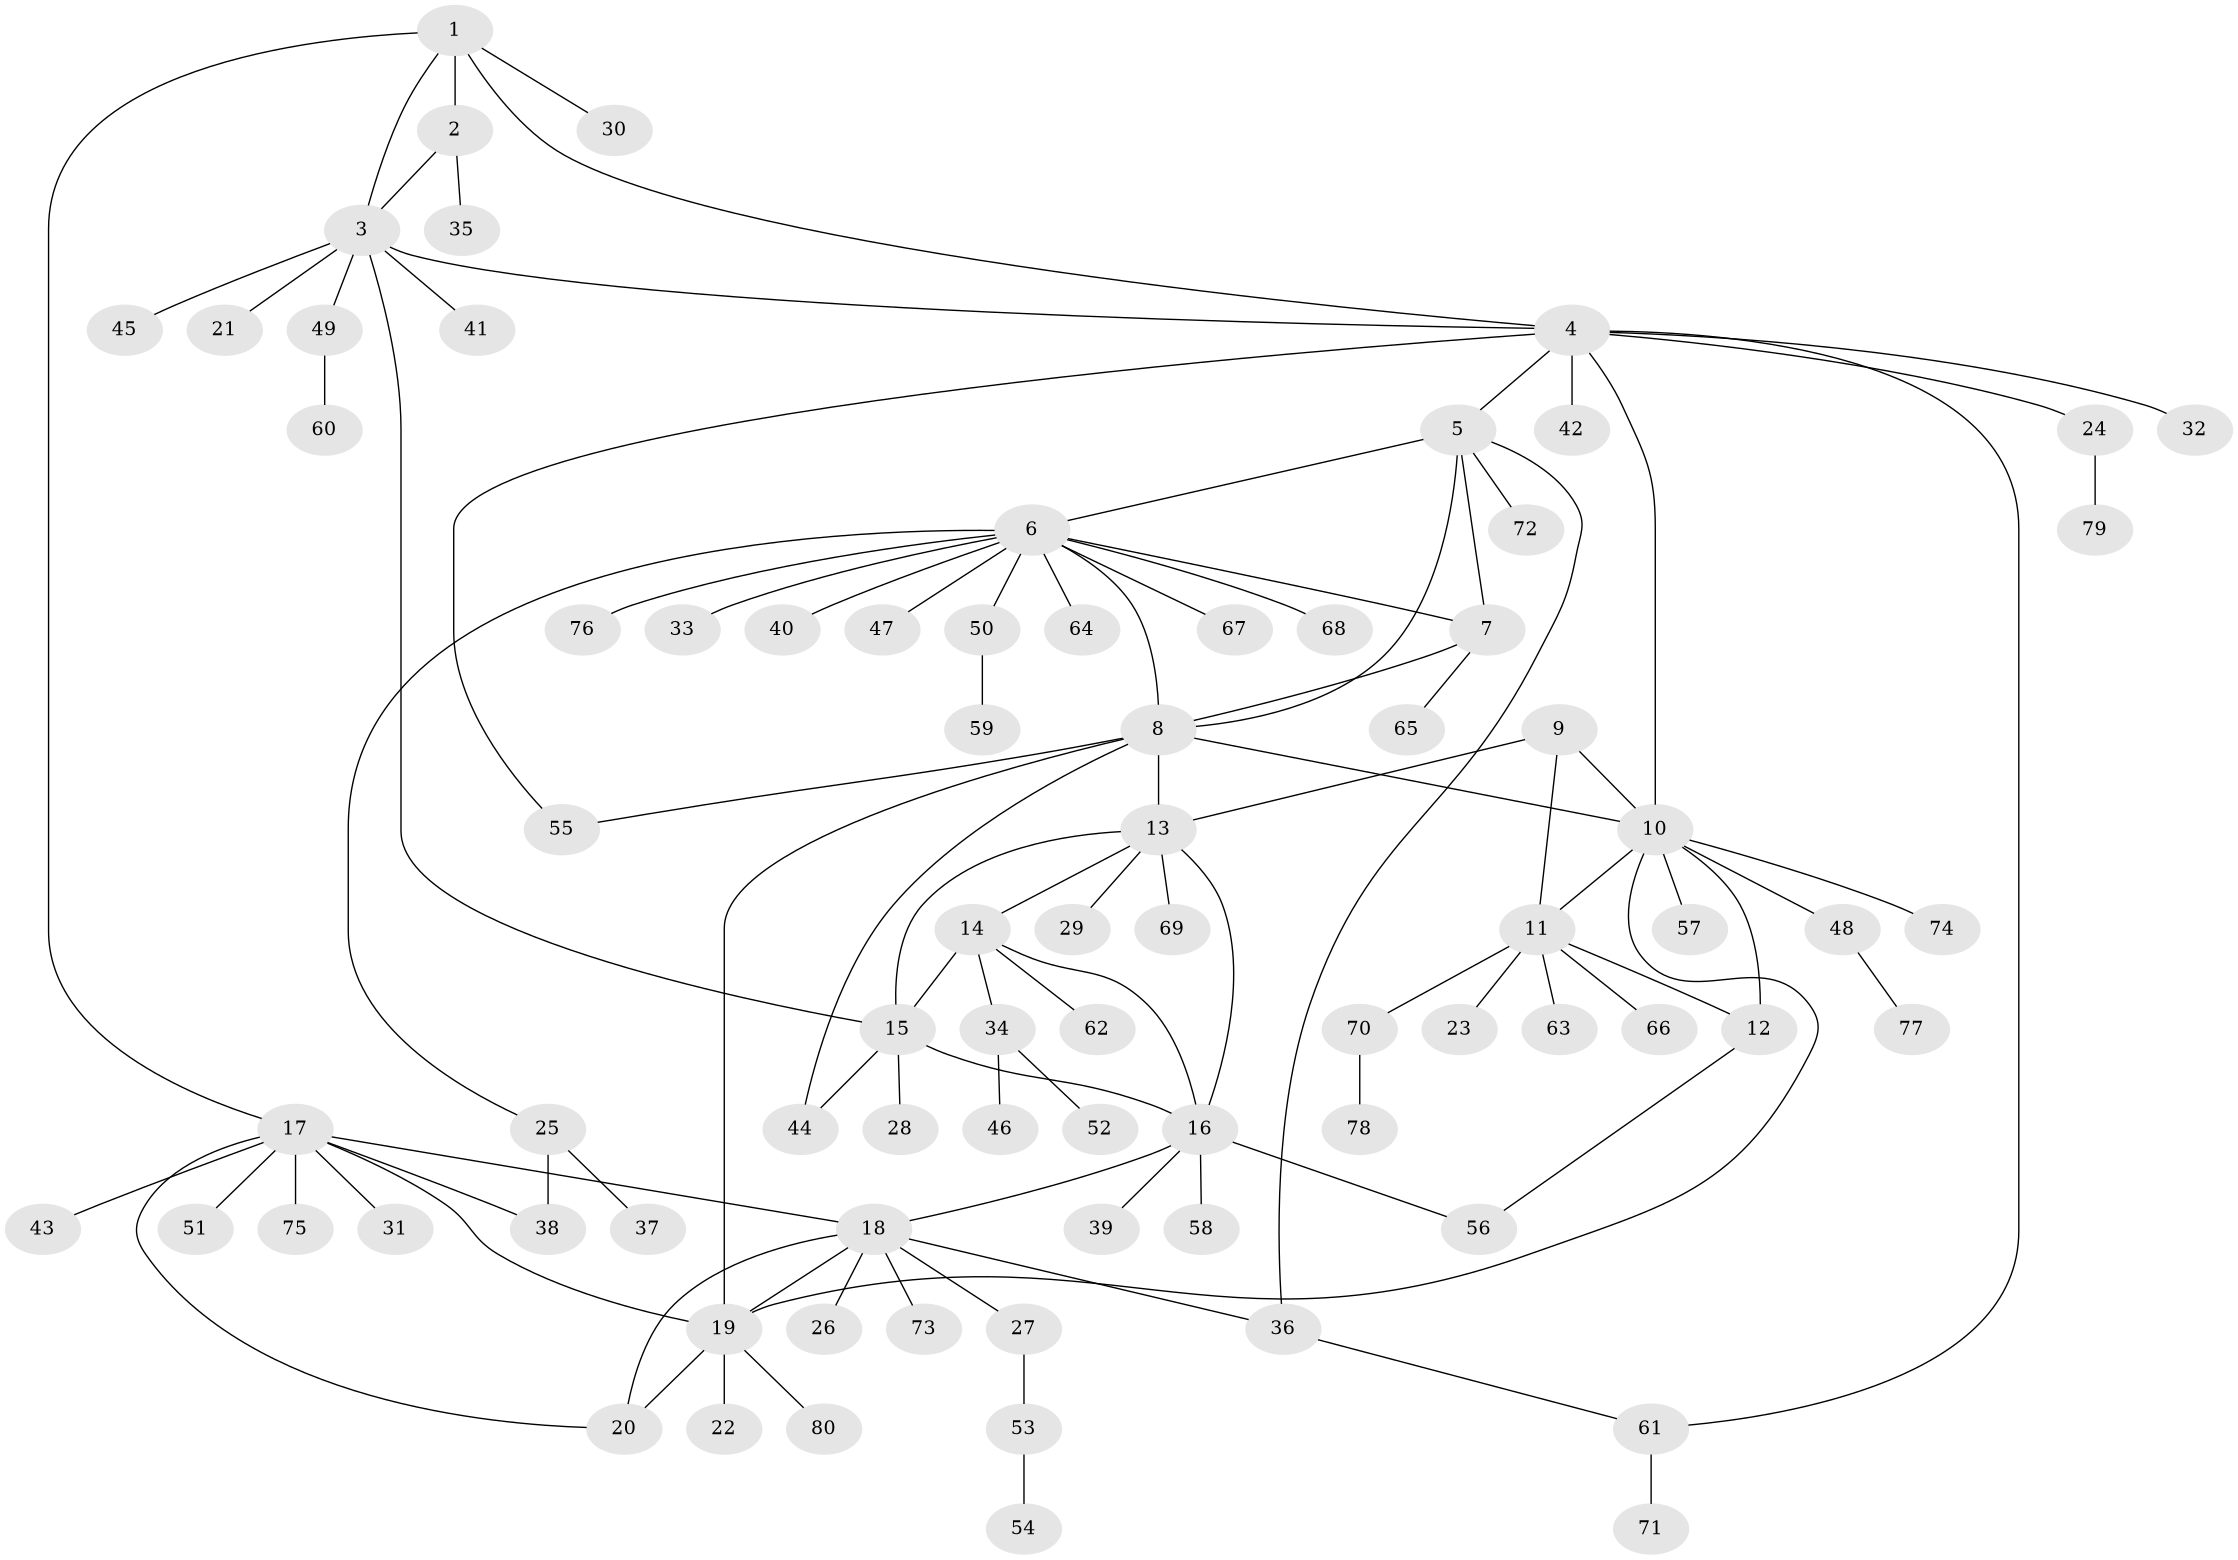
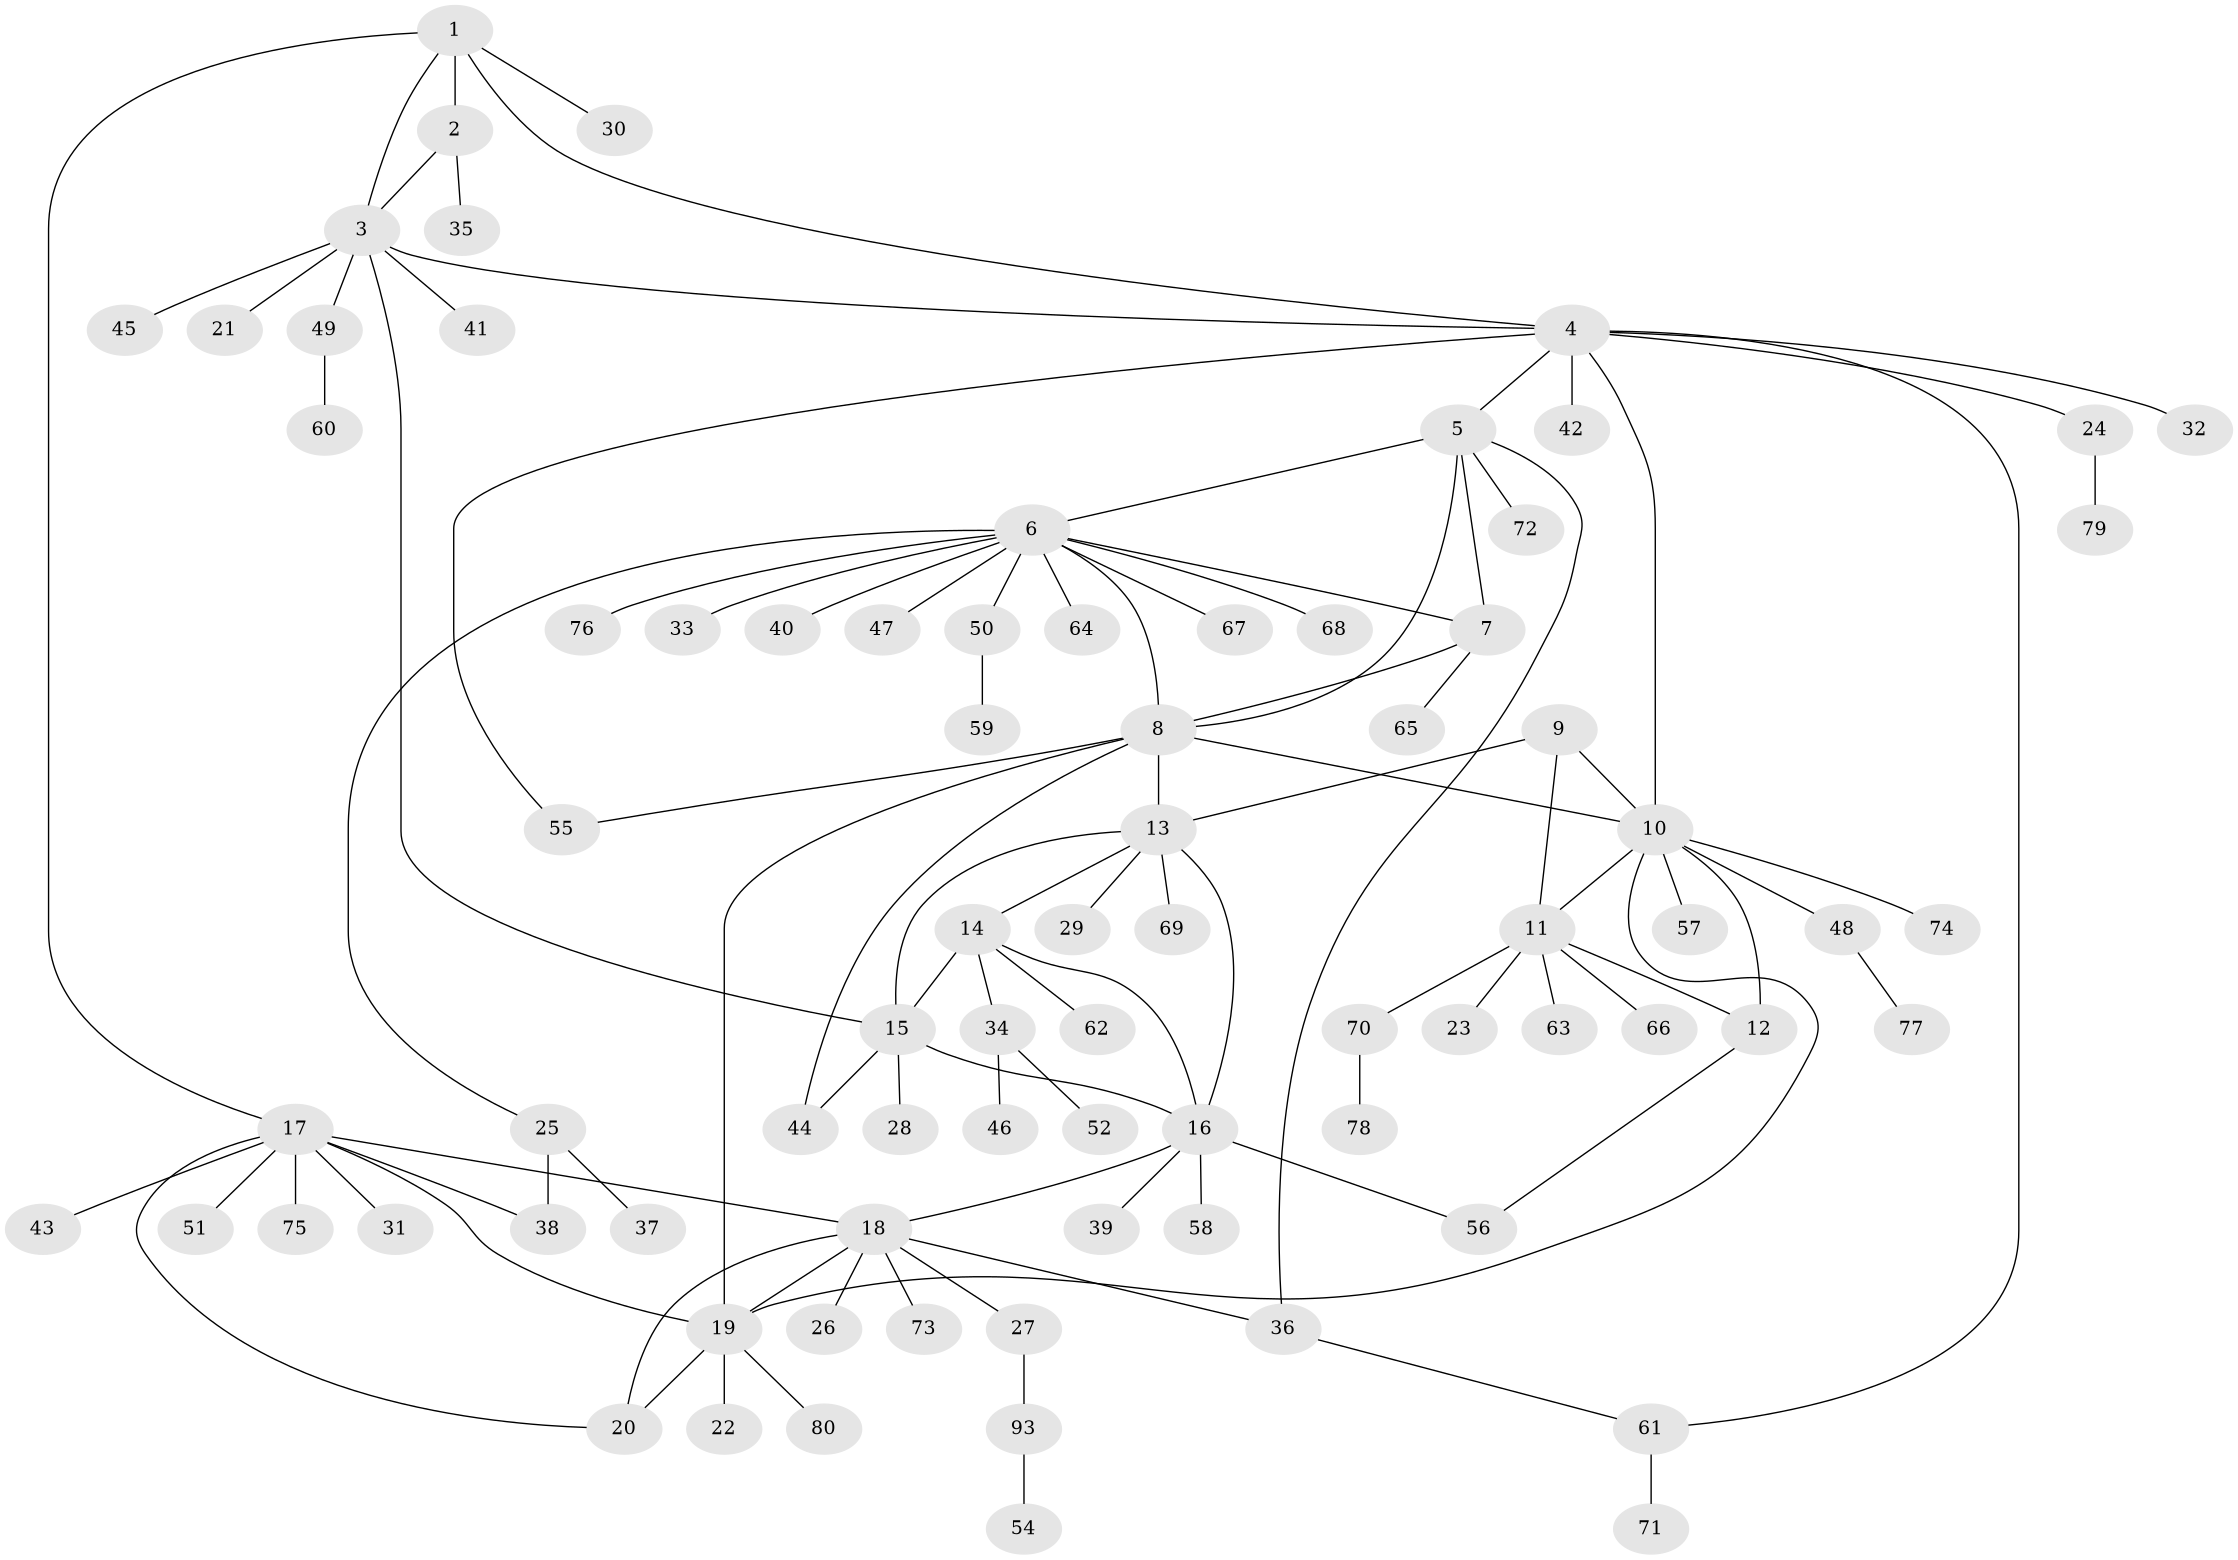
(1024, 1429) -> (1024, 1429)
